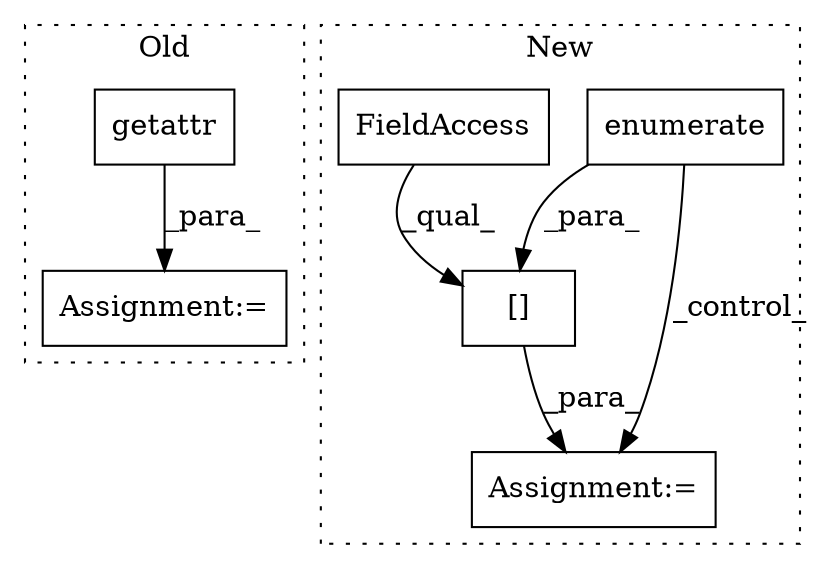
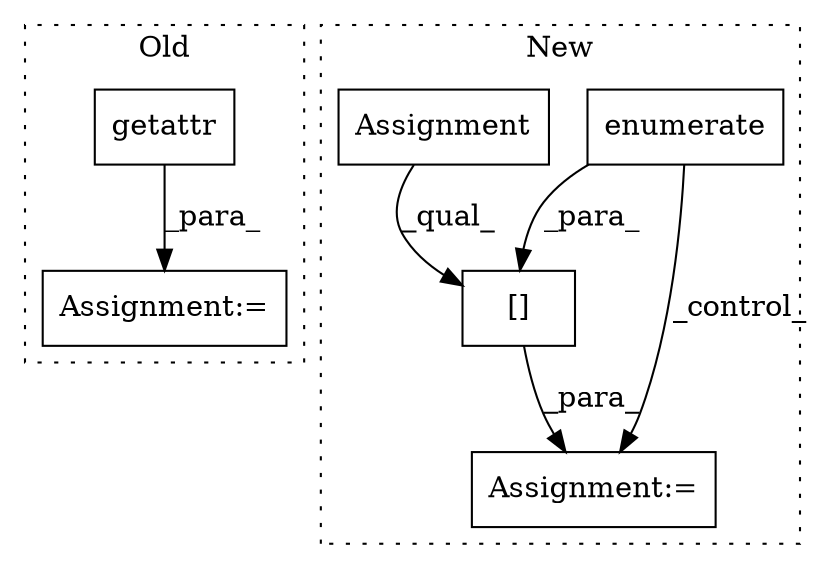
(444, 127) -> (444, 127)
